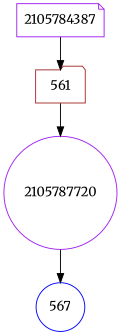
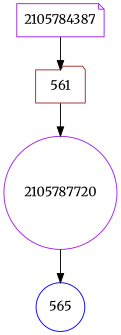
(60, 307) -> (60, 307)
